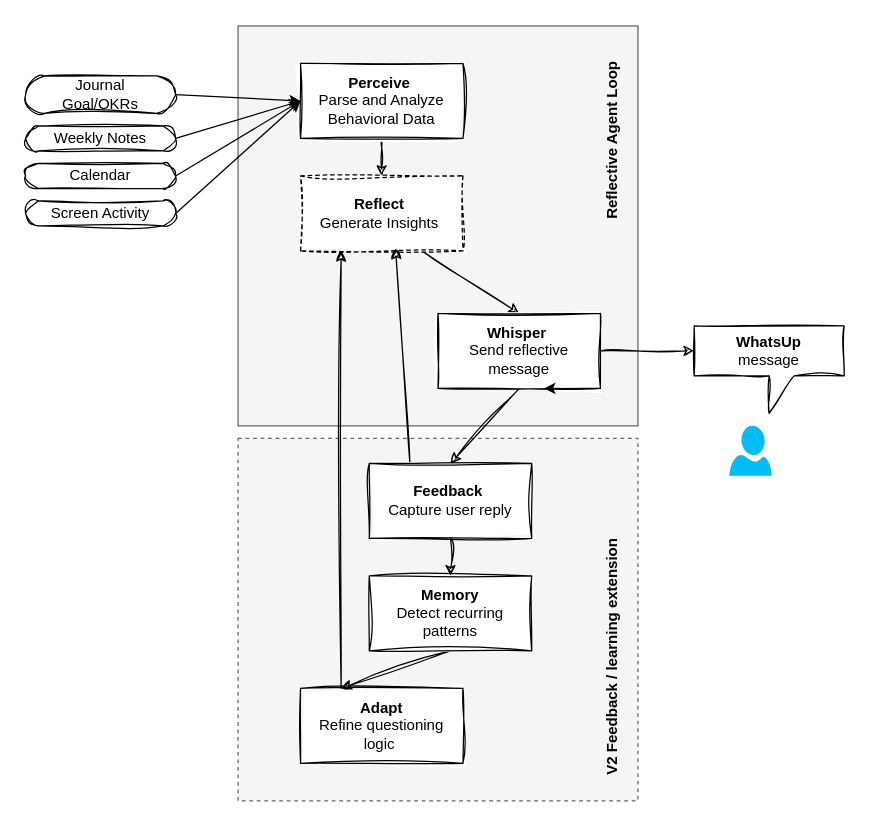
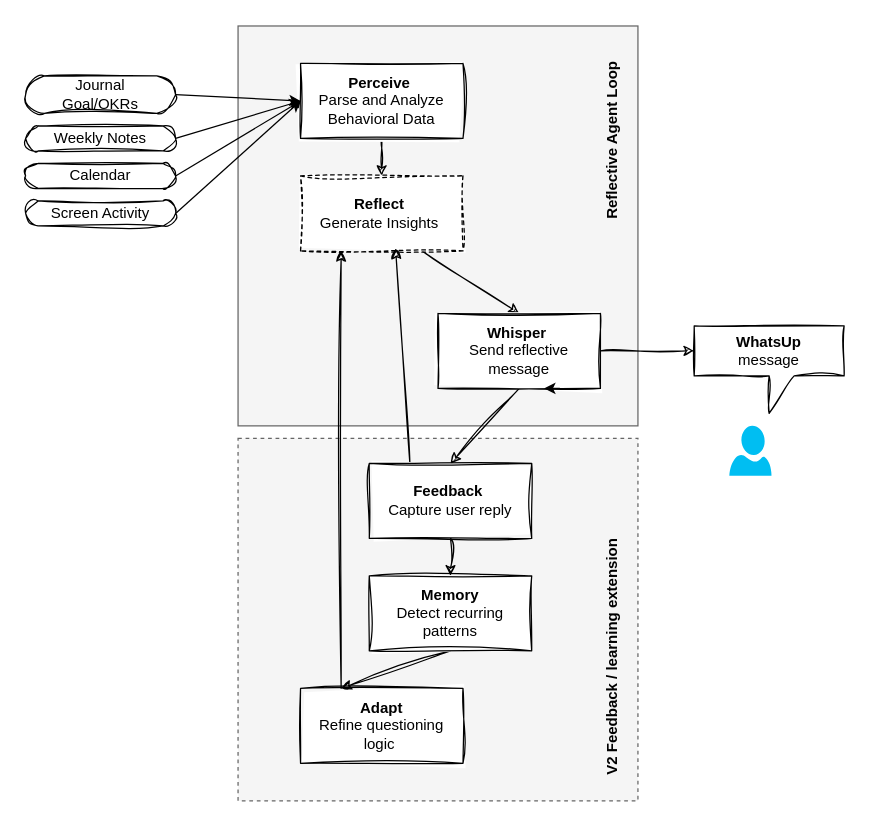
(283, 111) -> (283, 111)
